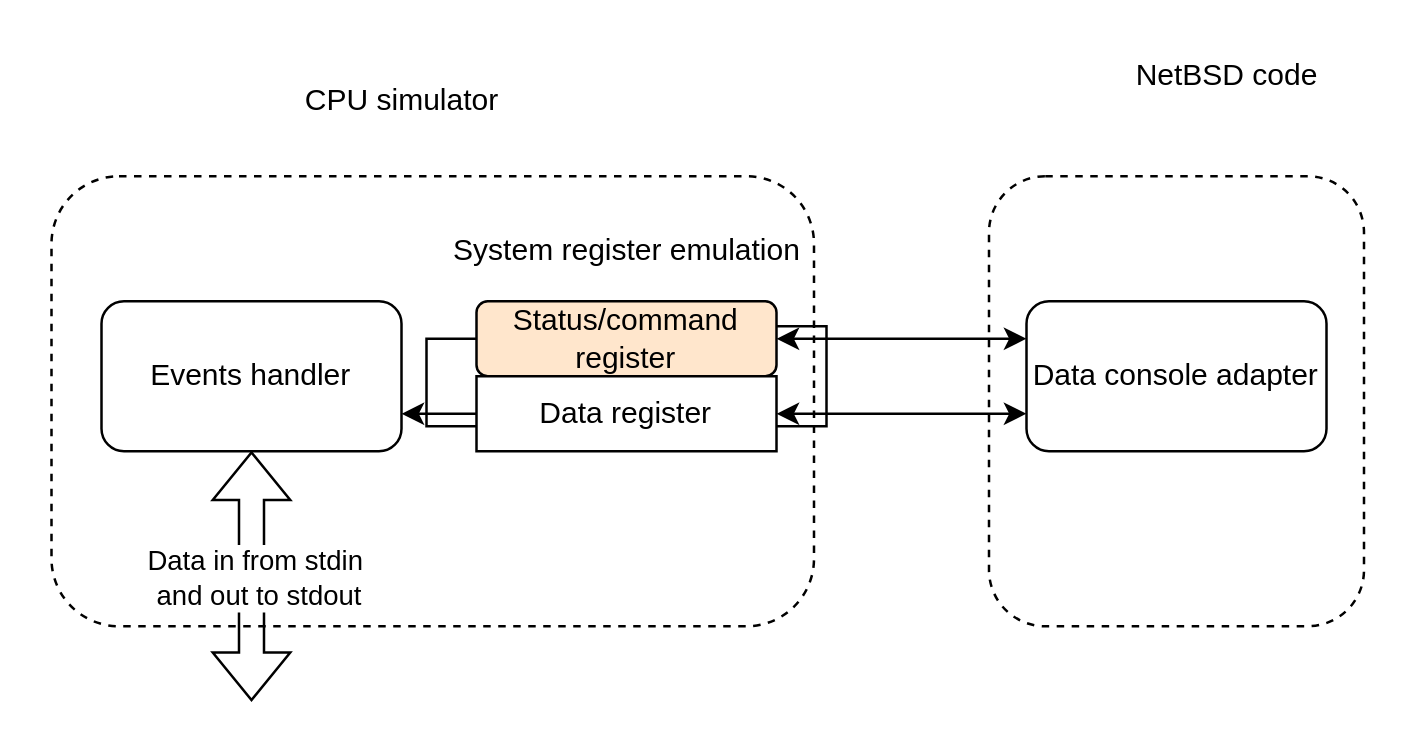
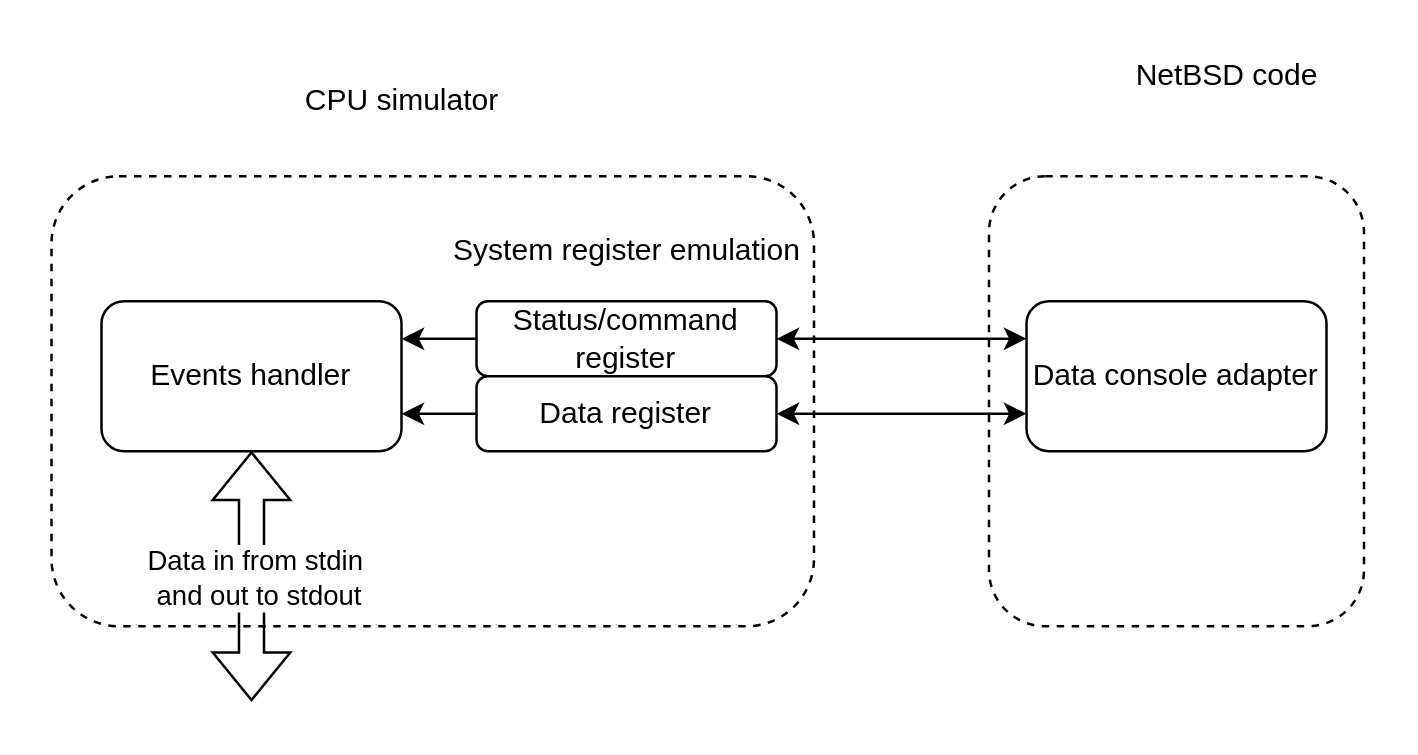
(626, 339) -> (626, 339)
(426, 372) -> (423, 339)
(626, 414) -> (626, 414)
